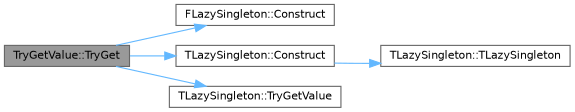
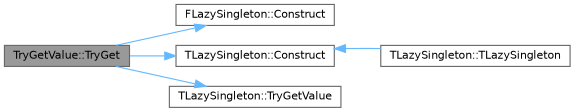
(352, 63) -> (363, 48)
